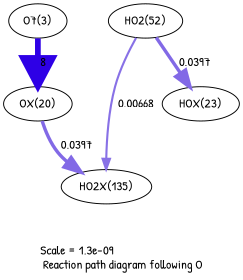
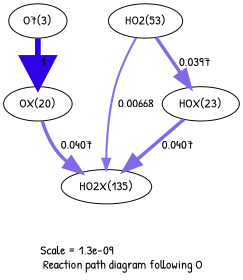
(146, 21) -> (146, 21)
(42, 62) -> (42, 62)
none -> (161, 139)
(76, 145) -> (76, 145)
